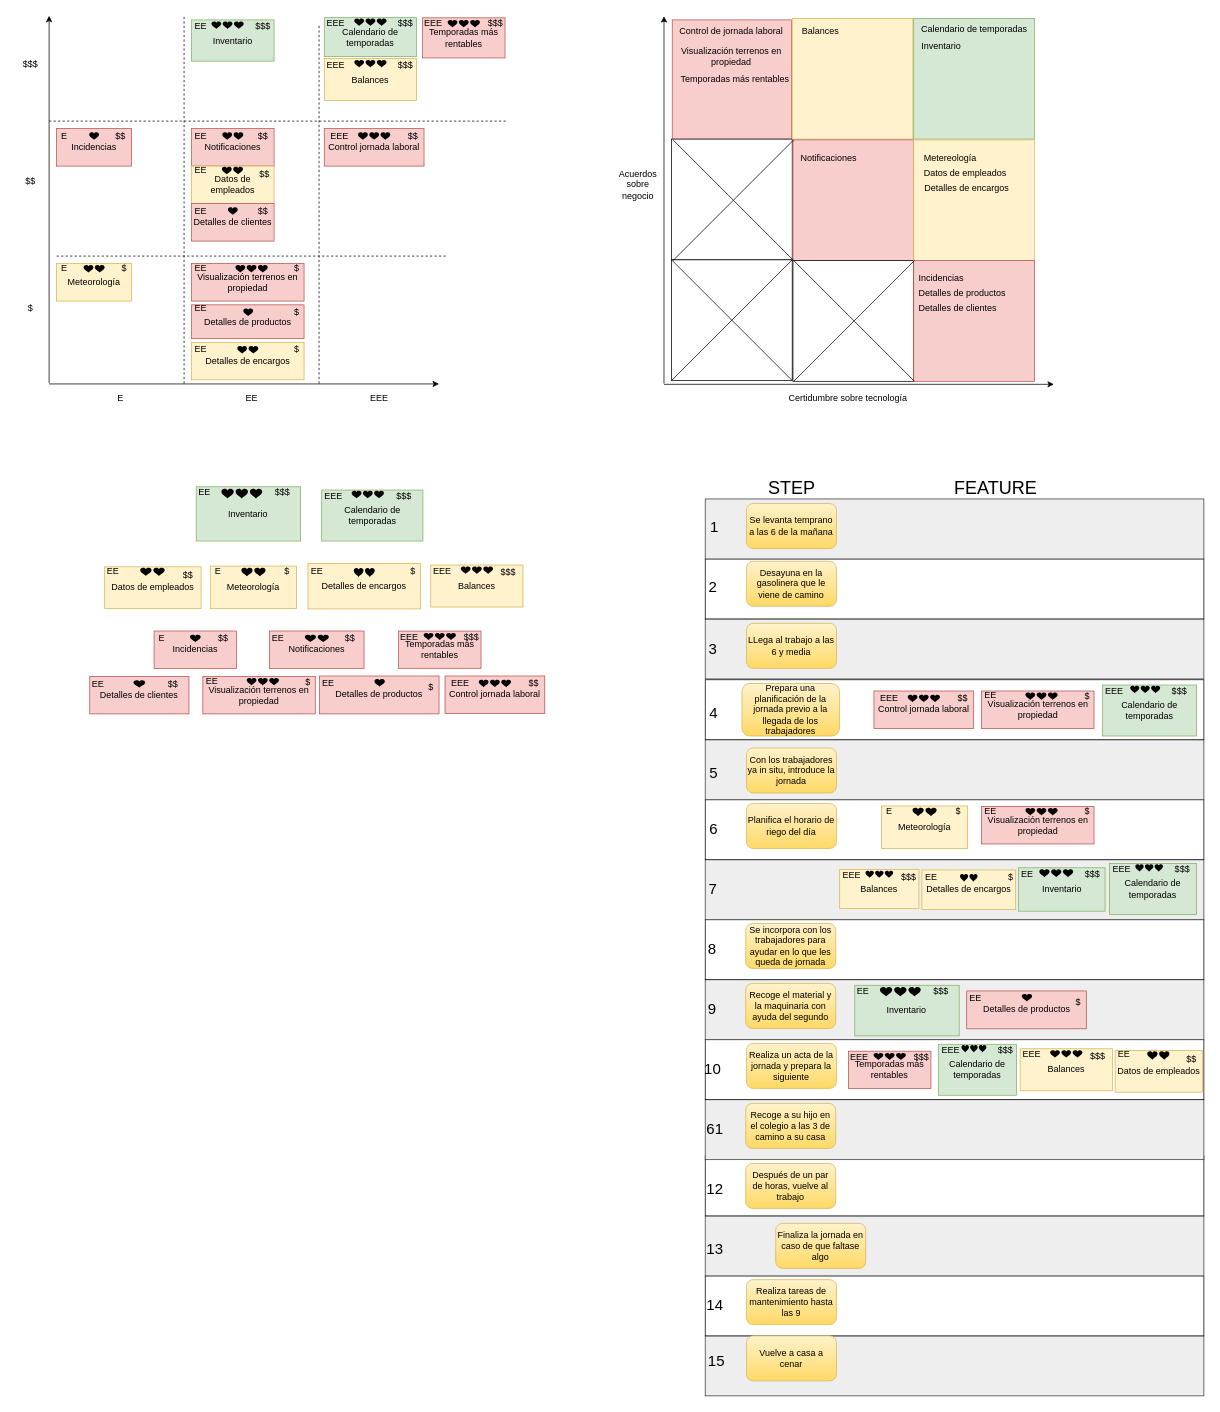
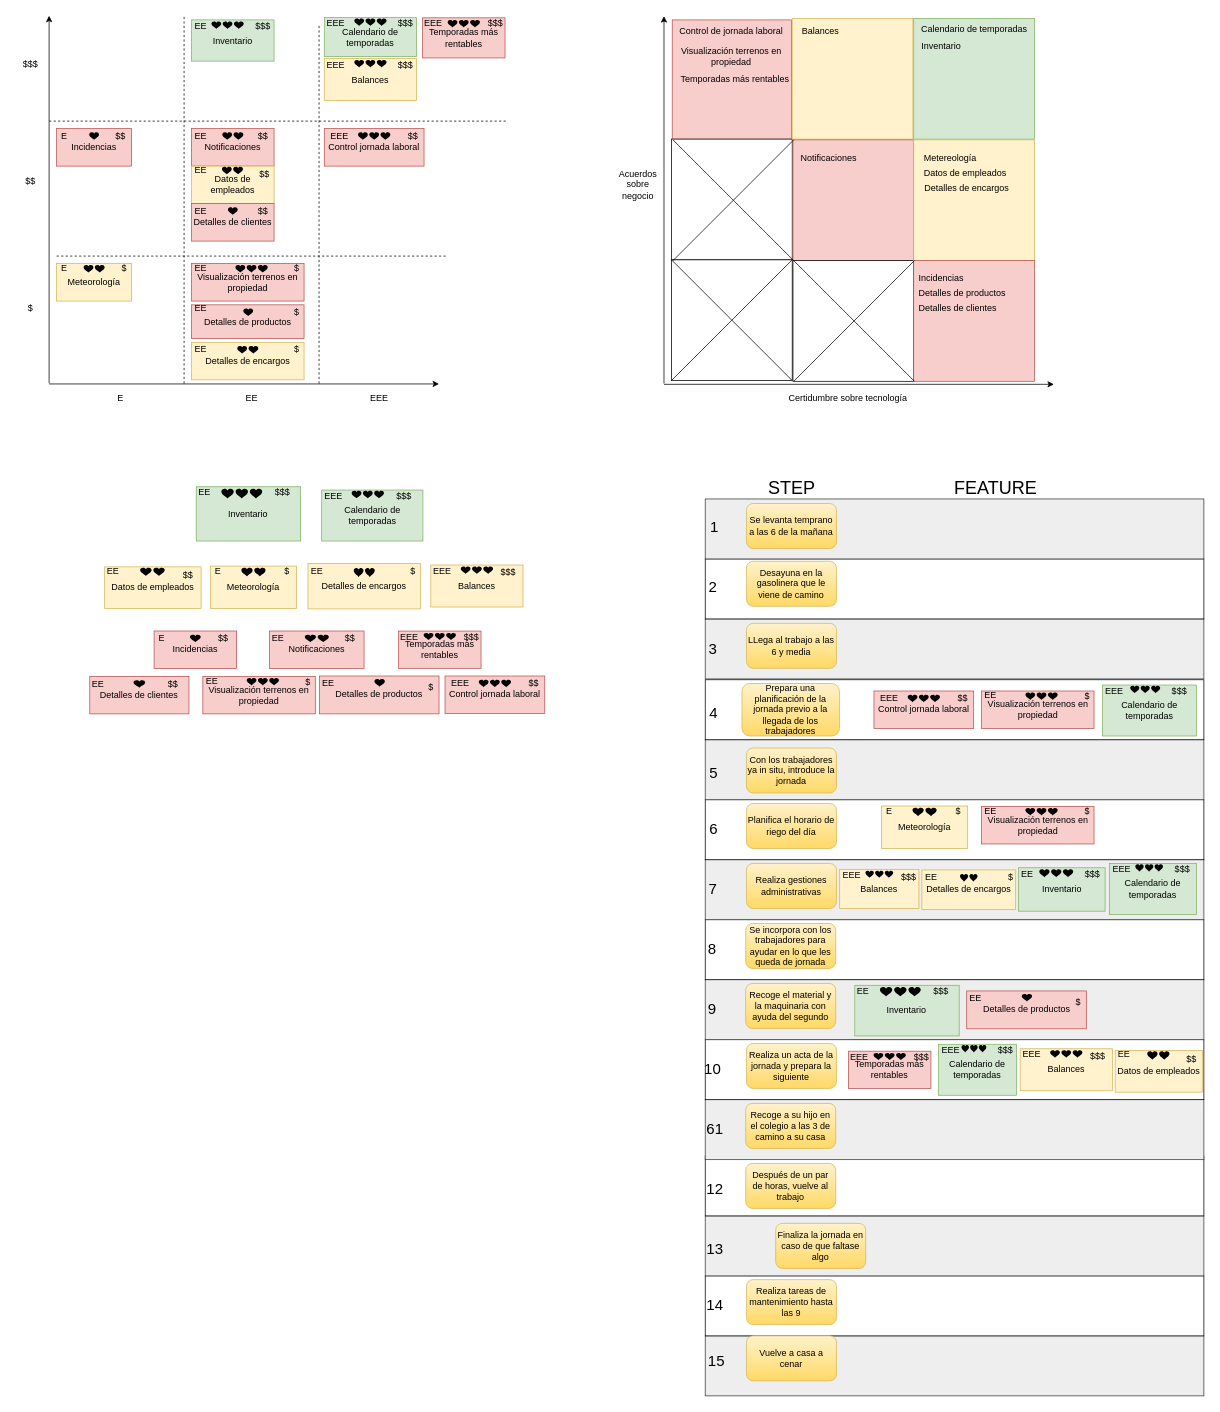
none -> (792, 886)
